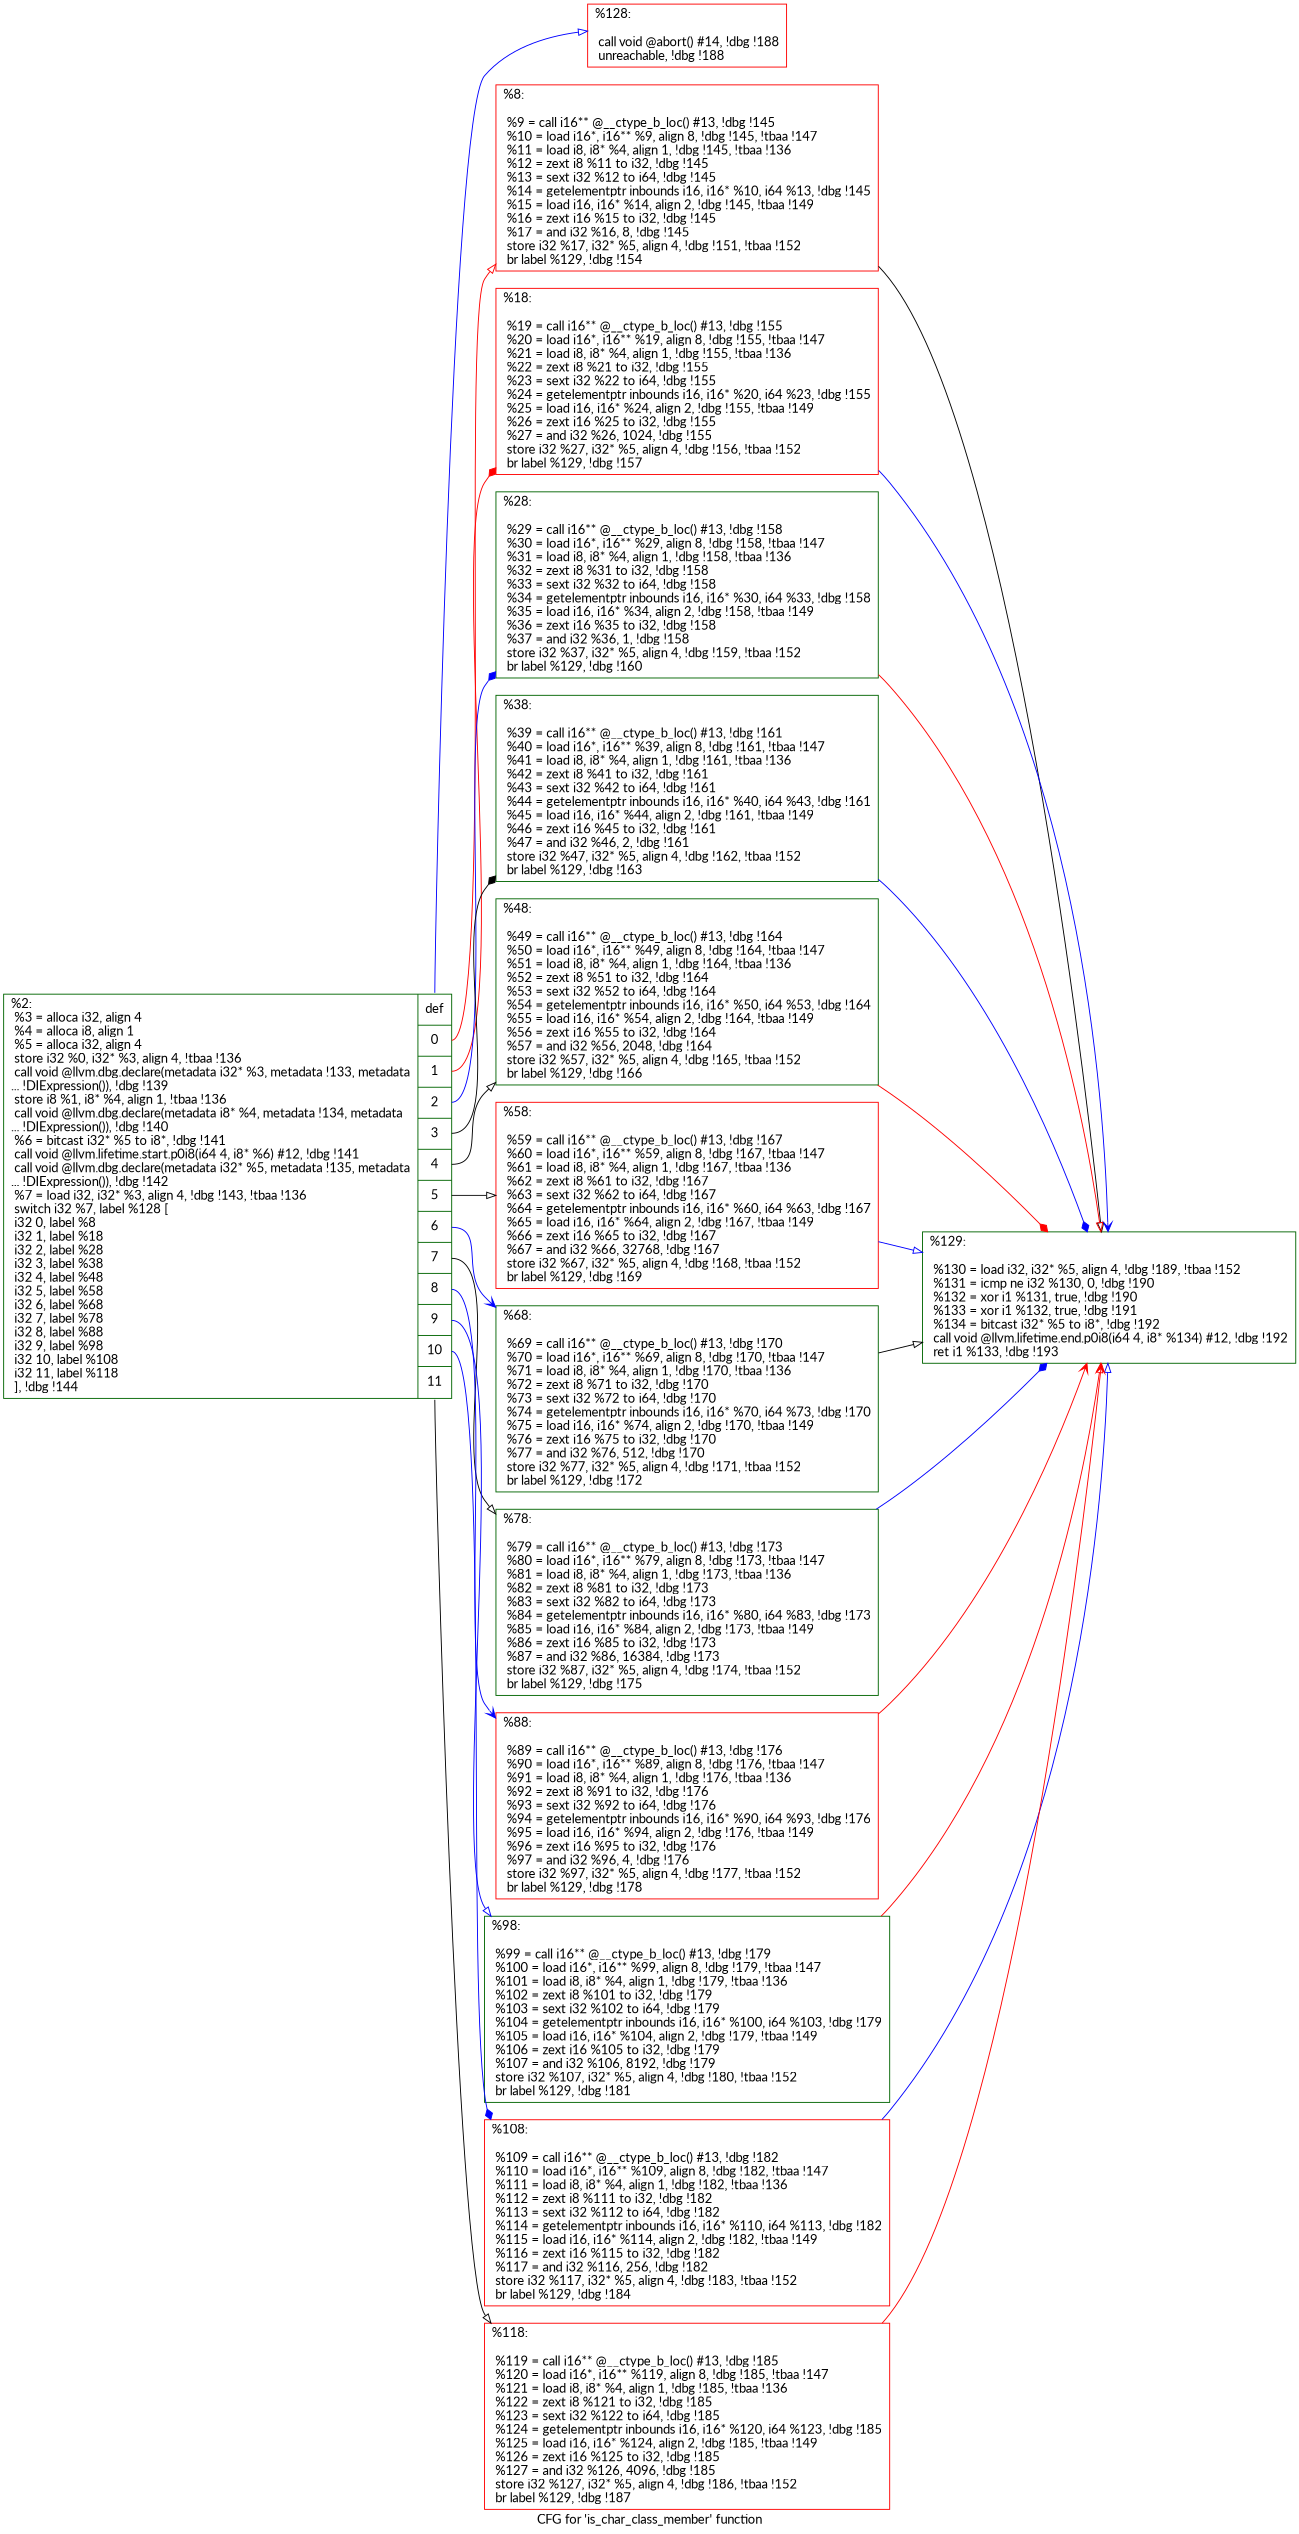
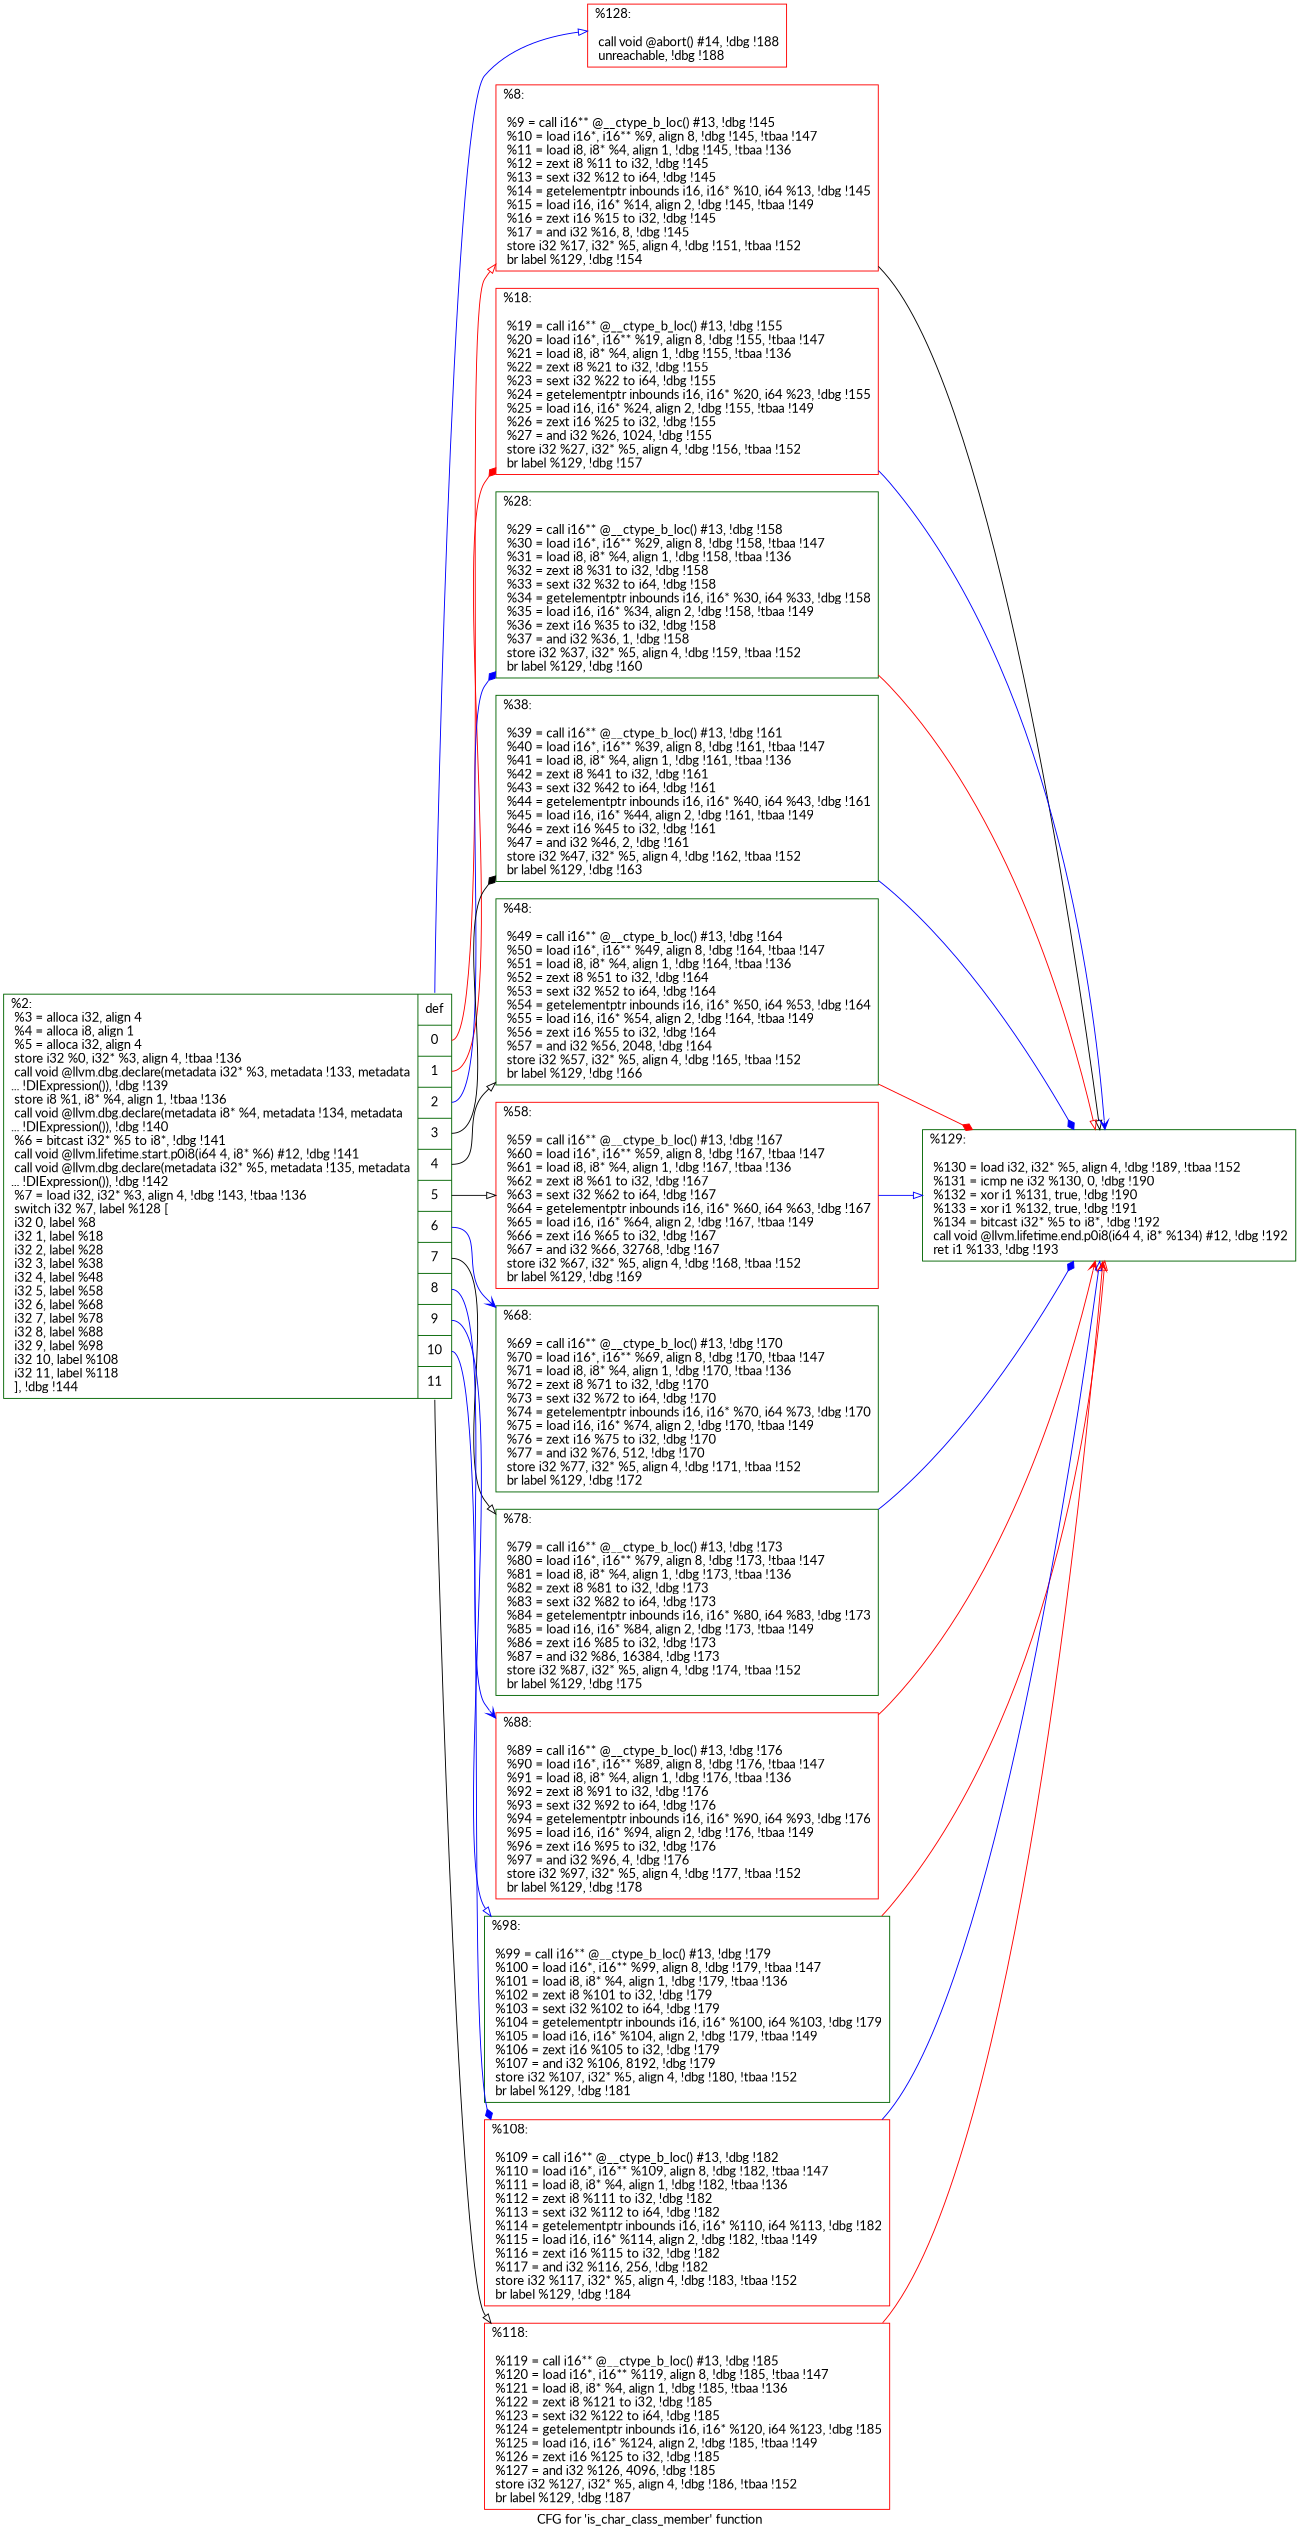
(896, 1349) -> none
